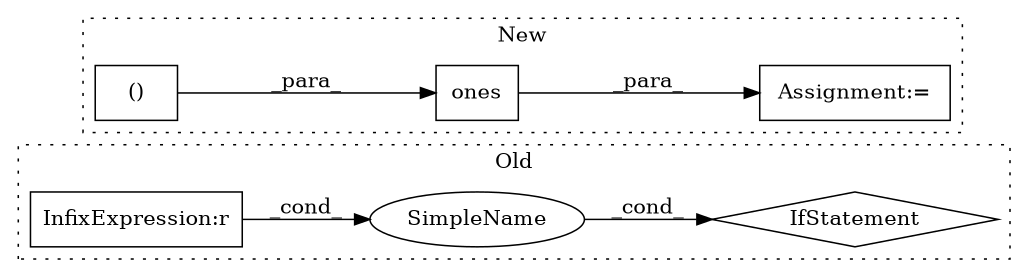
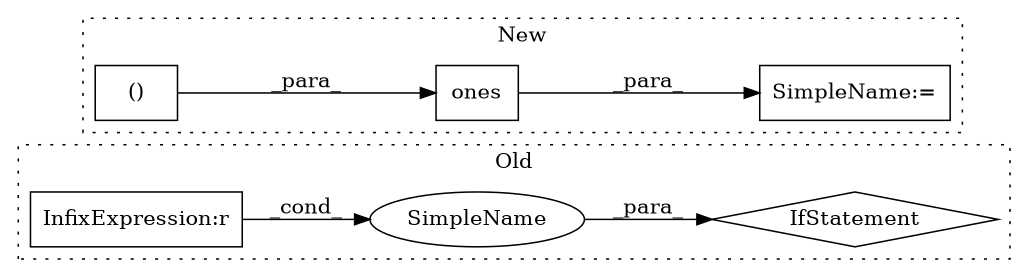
(855, 93) -> (855, 93)
(648, 208) -> (648, 208)
